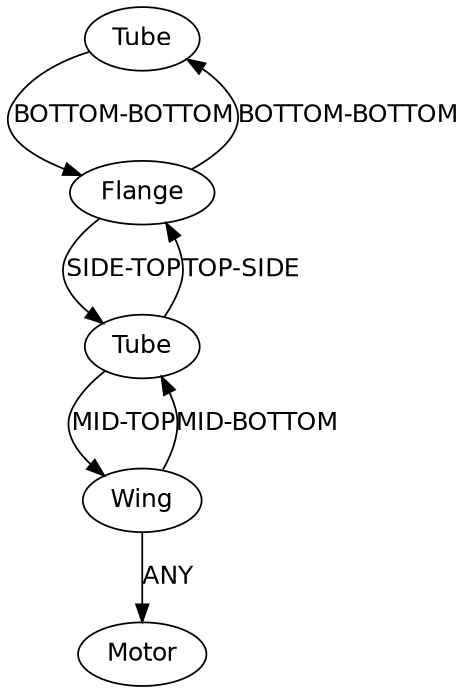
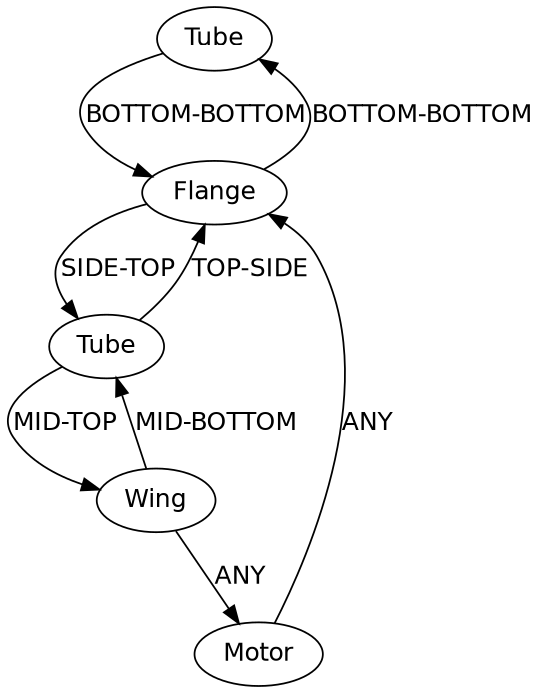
none -> (341, 420)
